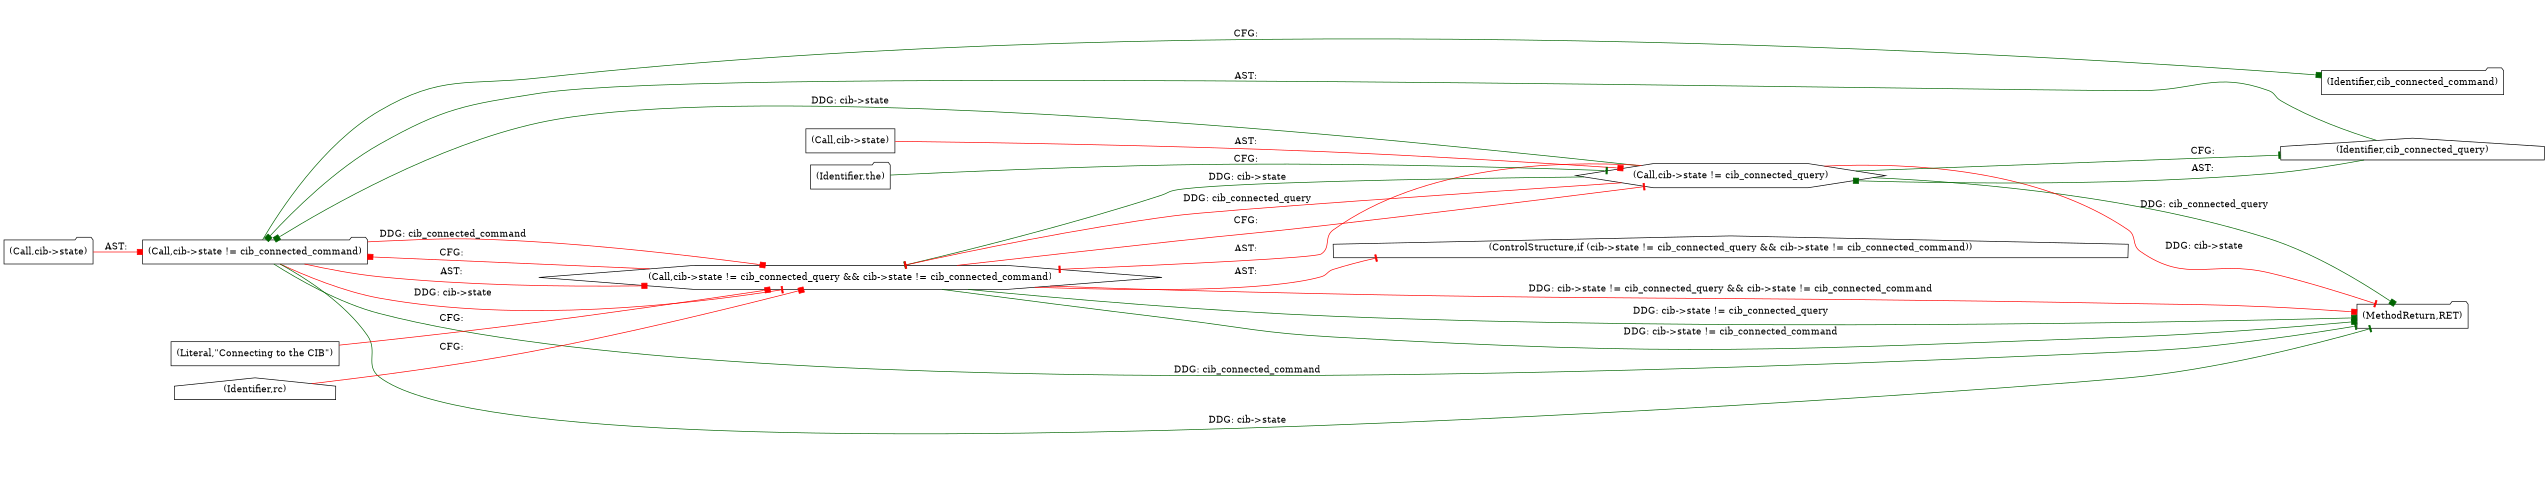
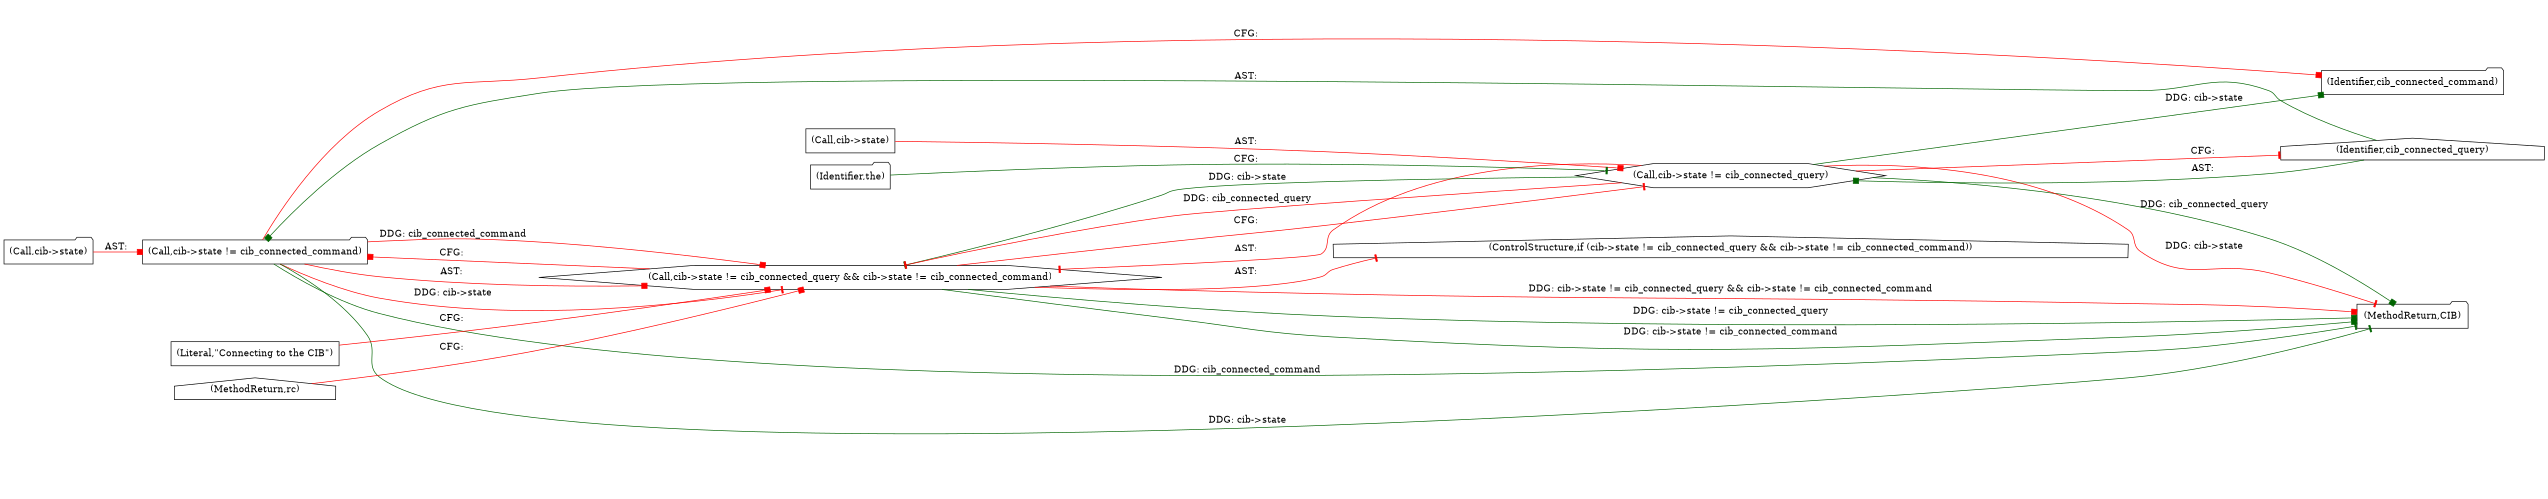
(1256, 40) -> (1256, 40)
(948, 110) -> (2065, 130)
(2067, 163) -> (2067, 163)
(2413, 316) -> (2413, 316)
(255, 390) -> (255, 390)
